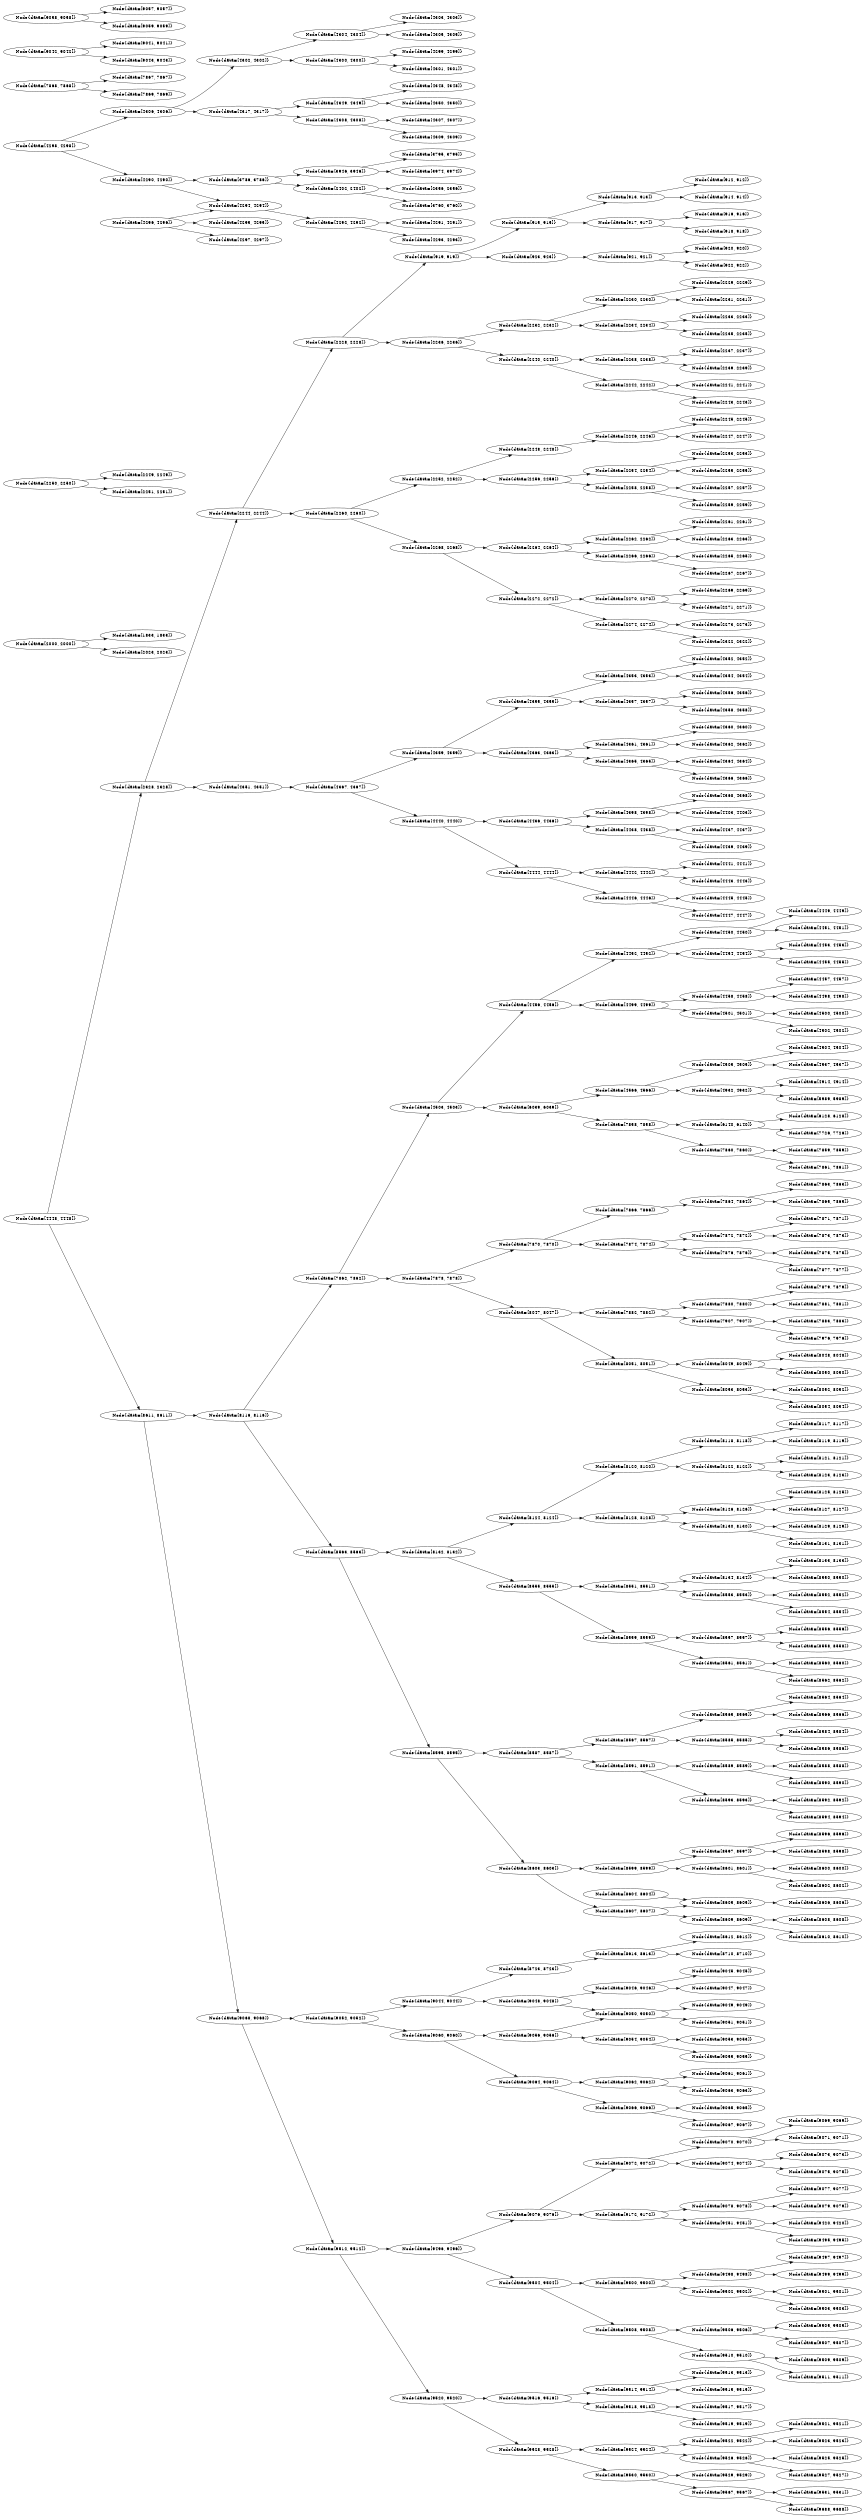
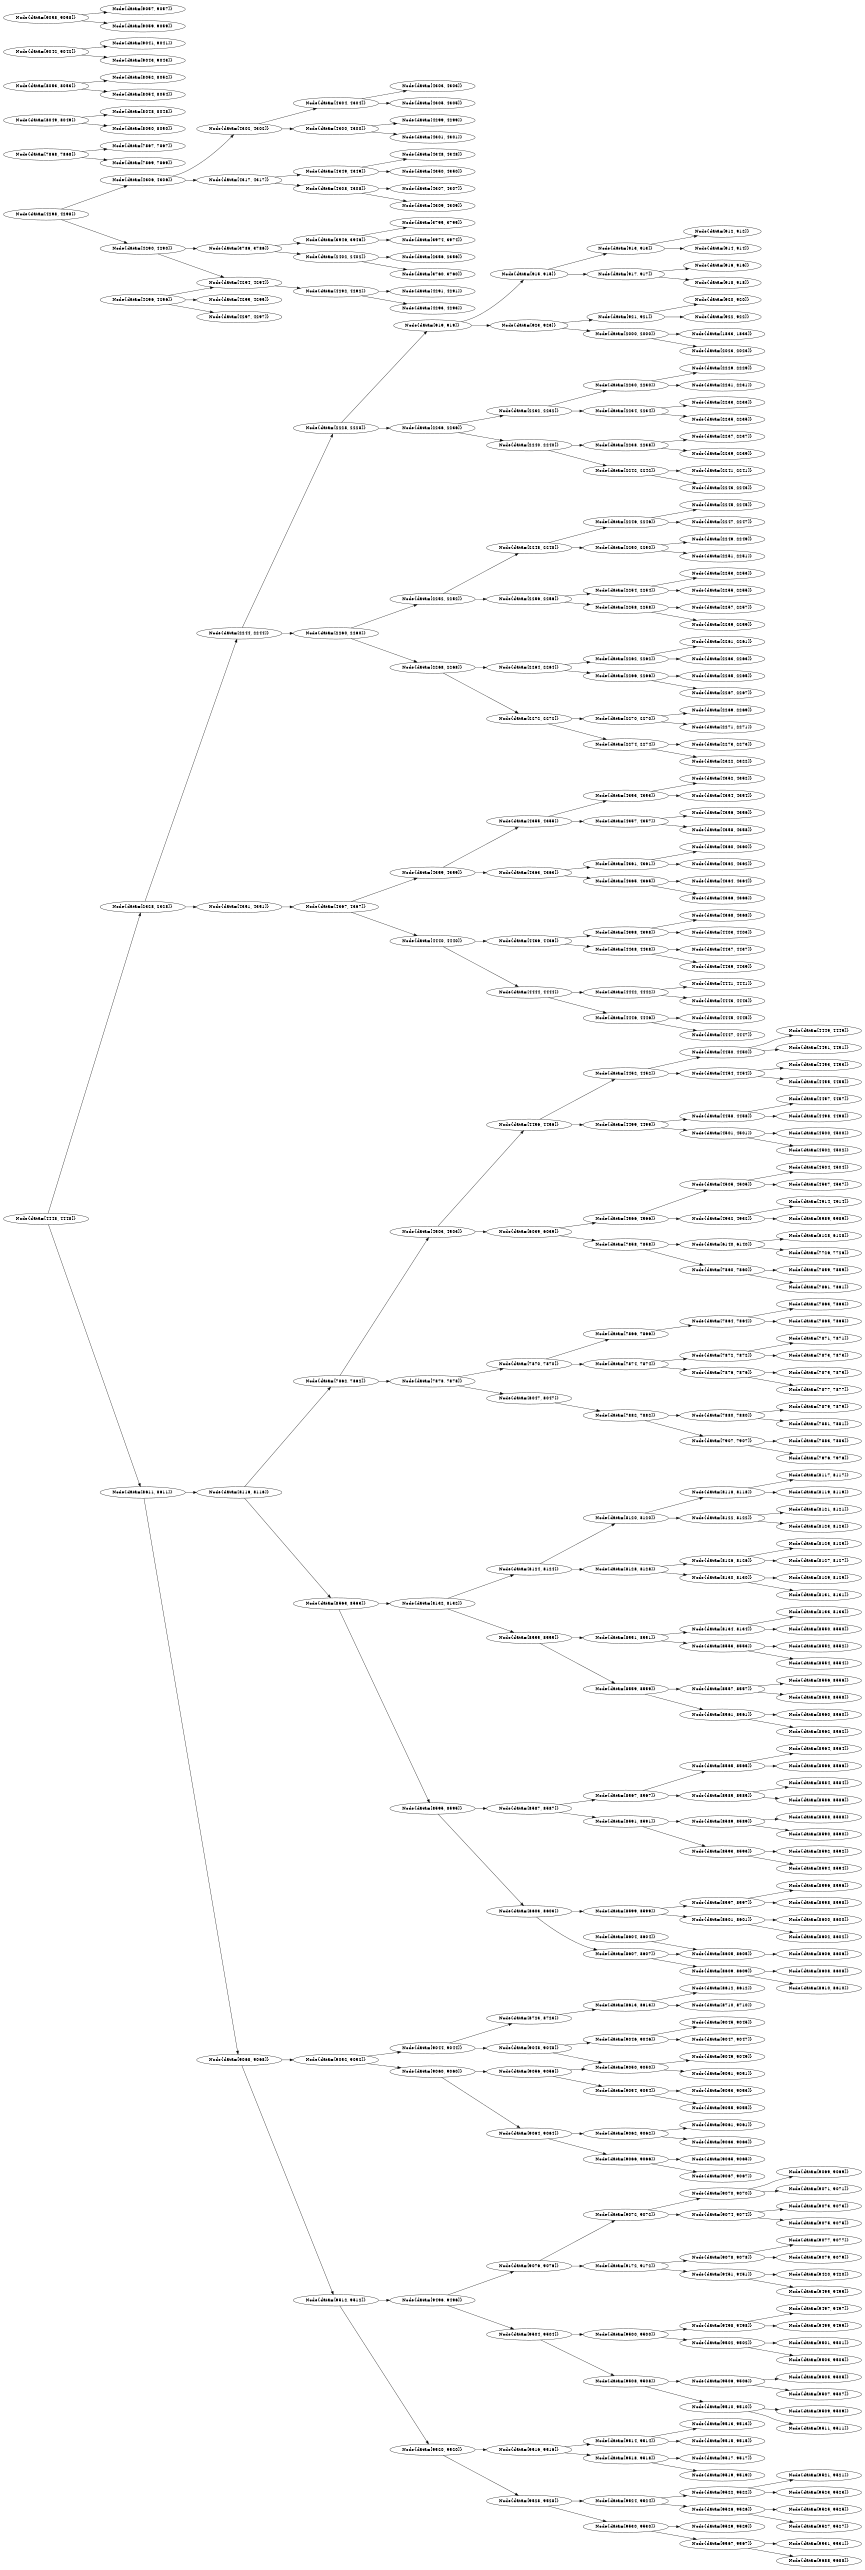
none -> (575, 330)
none -> (576, 548)
(626, 1364) -> none
